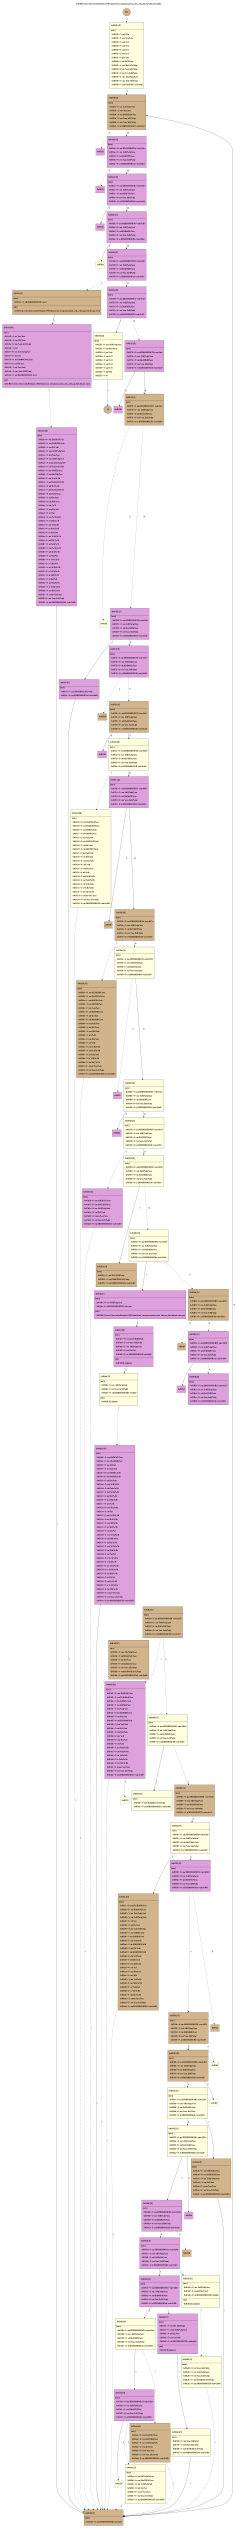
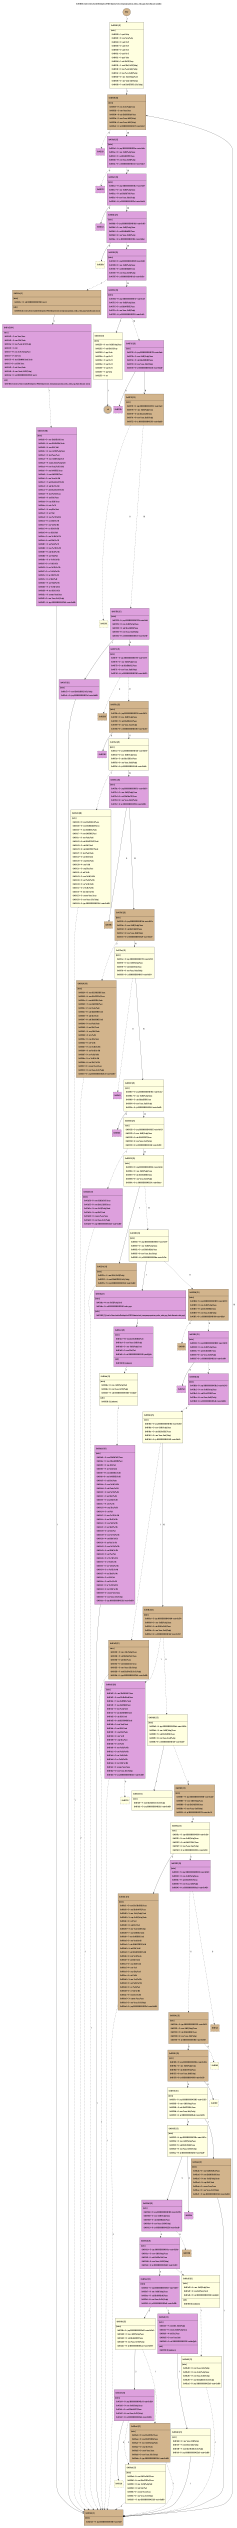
none -> (163, 1427)
